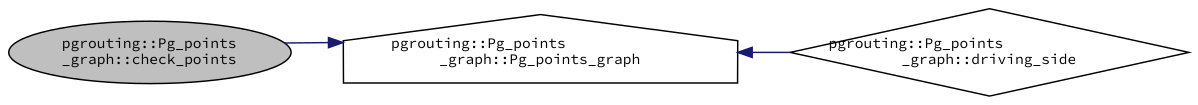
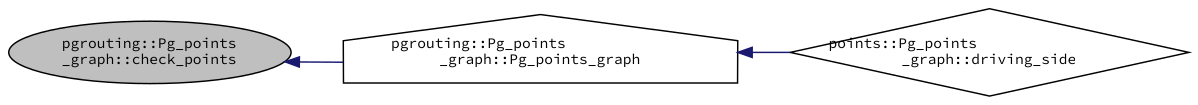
(307, 43) -> (321, 62)
(990, 52) -> (990, 52)
